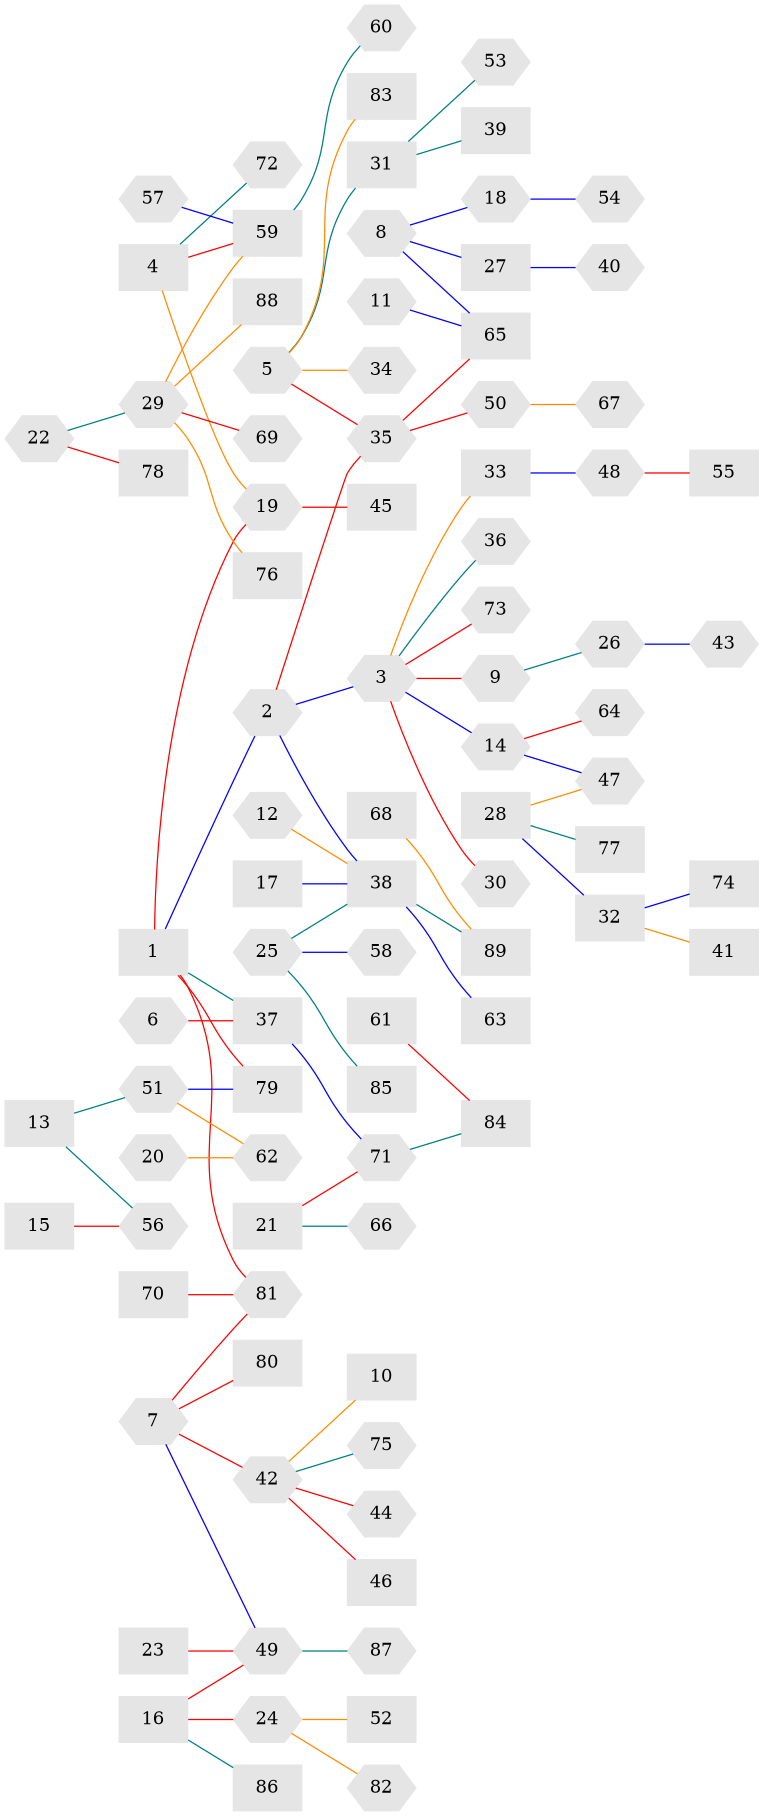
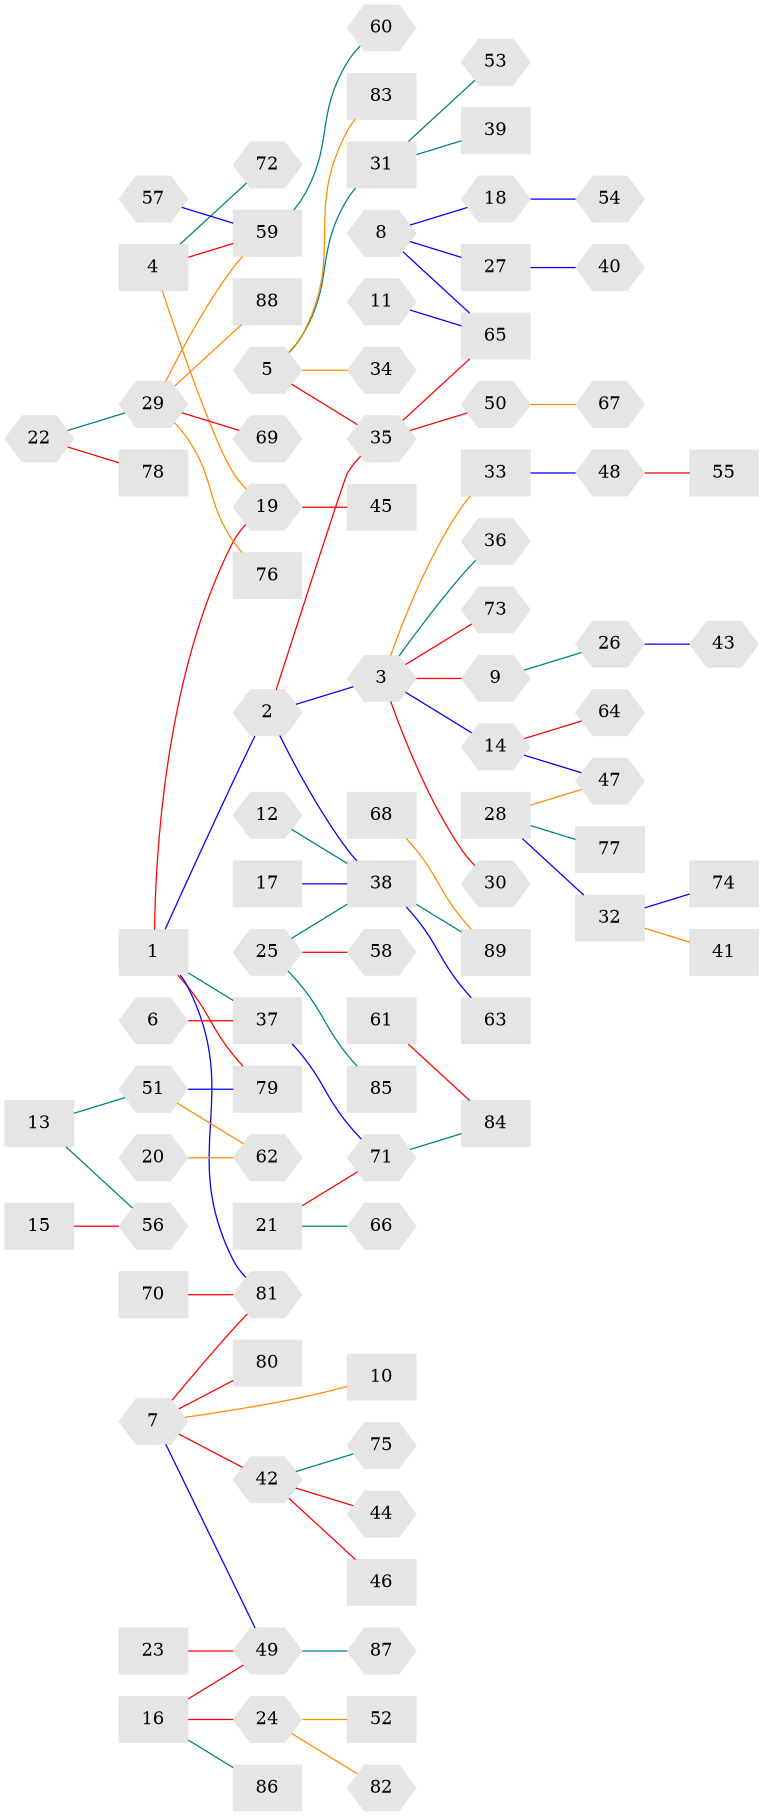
(319, 846) -> (319, 846)
(325, 952) -> (325, 952)
(210, 1135) -> (210, 1135)
(322, 1431) -> (266, 1404)
